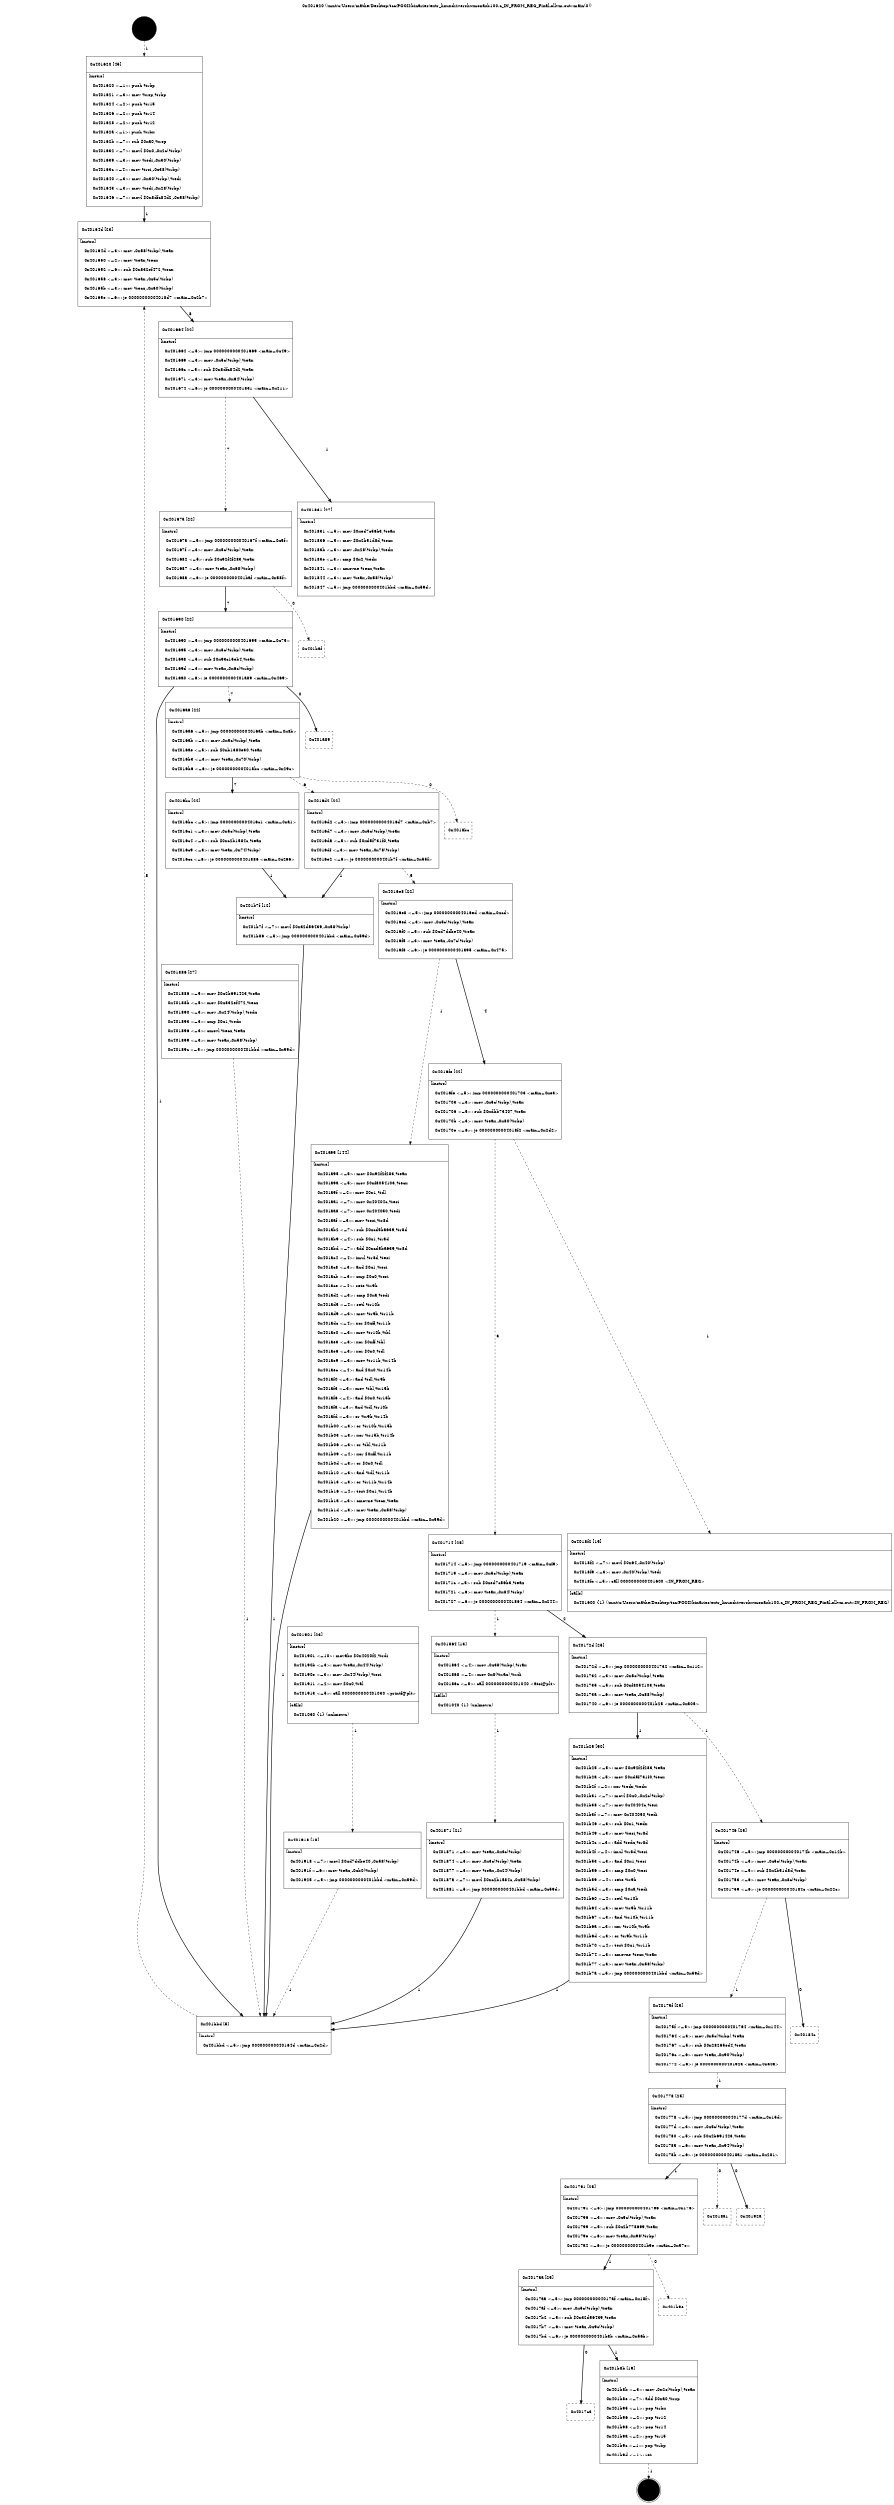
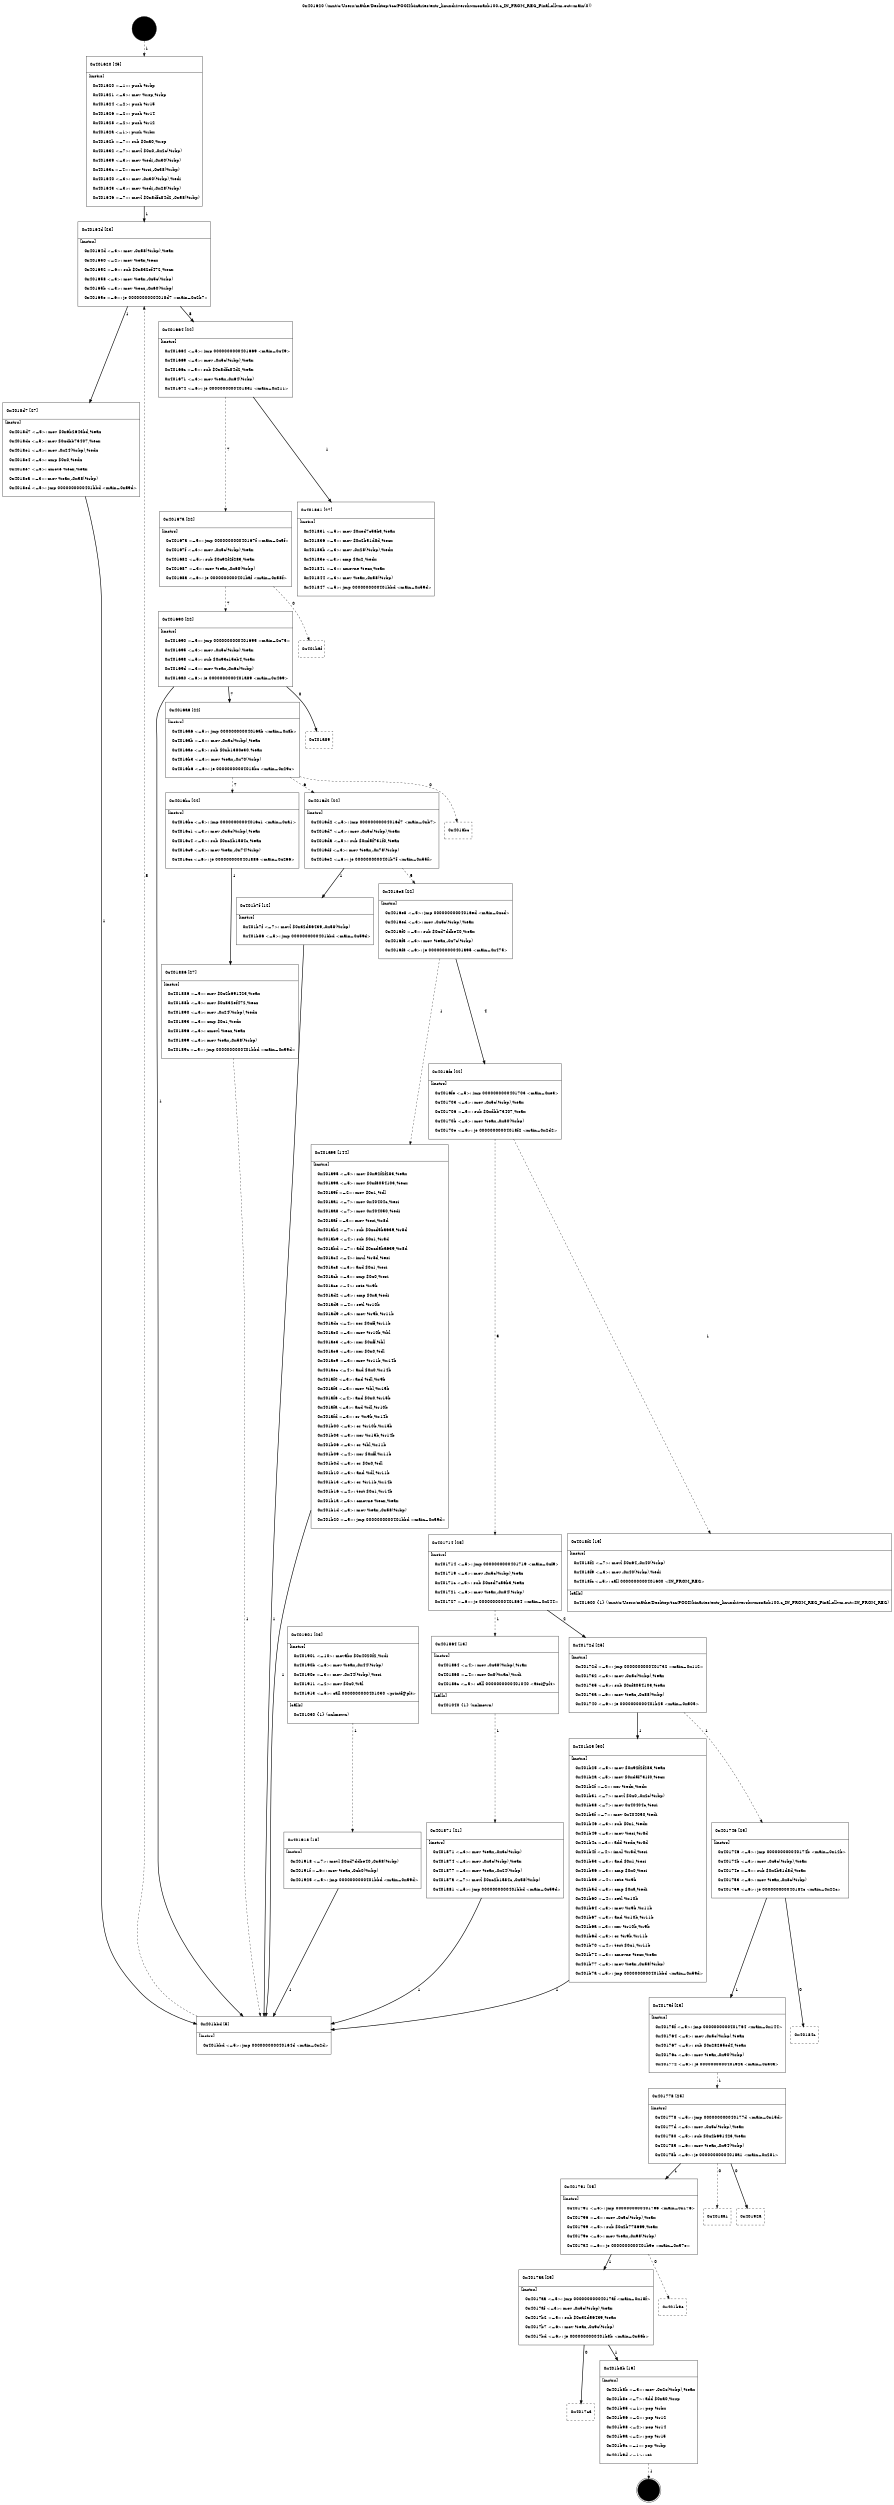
none -> (71, 450)
(226, 598) -> (226, 598)
(229, 693) -> (229, 693)
(232, 784) -> (232, 784)
(273, 882) -> (231, 915)
(749, 1946) -> (749, 1946)
(307, 1951) -> (307, 1951)
